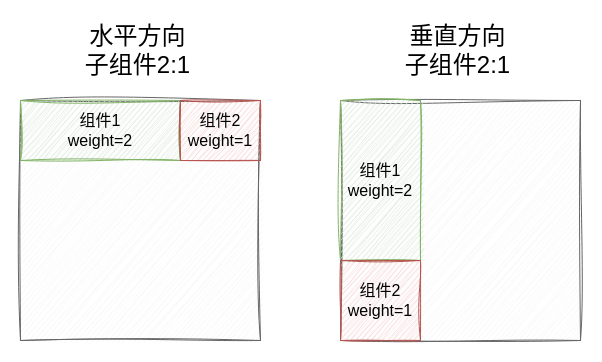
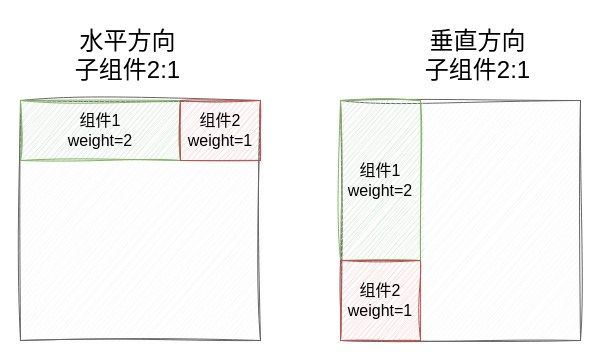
(138, 51) -> (128, 56)
(458, 51) -> (478, 56)
